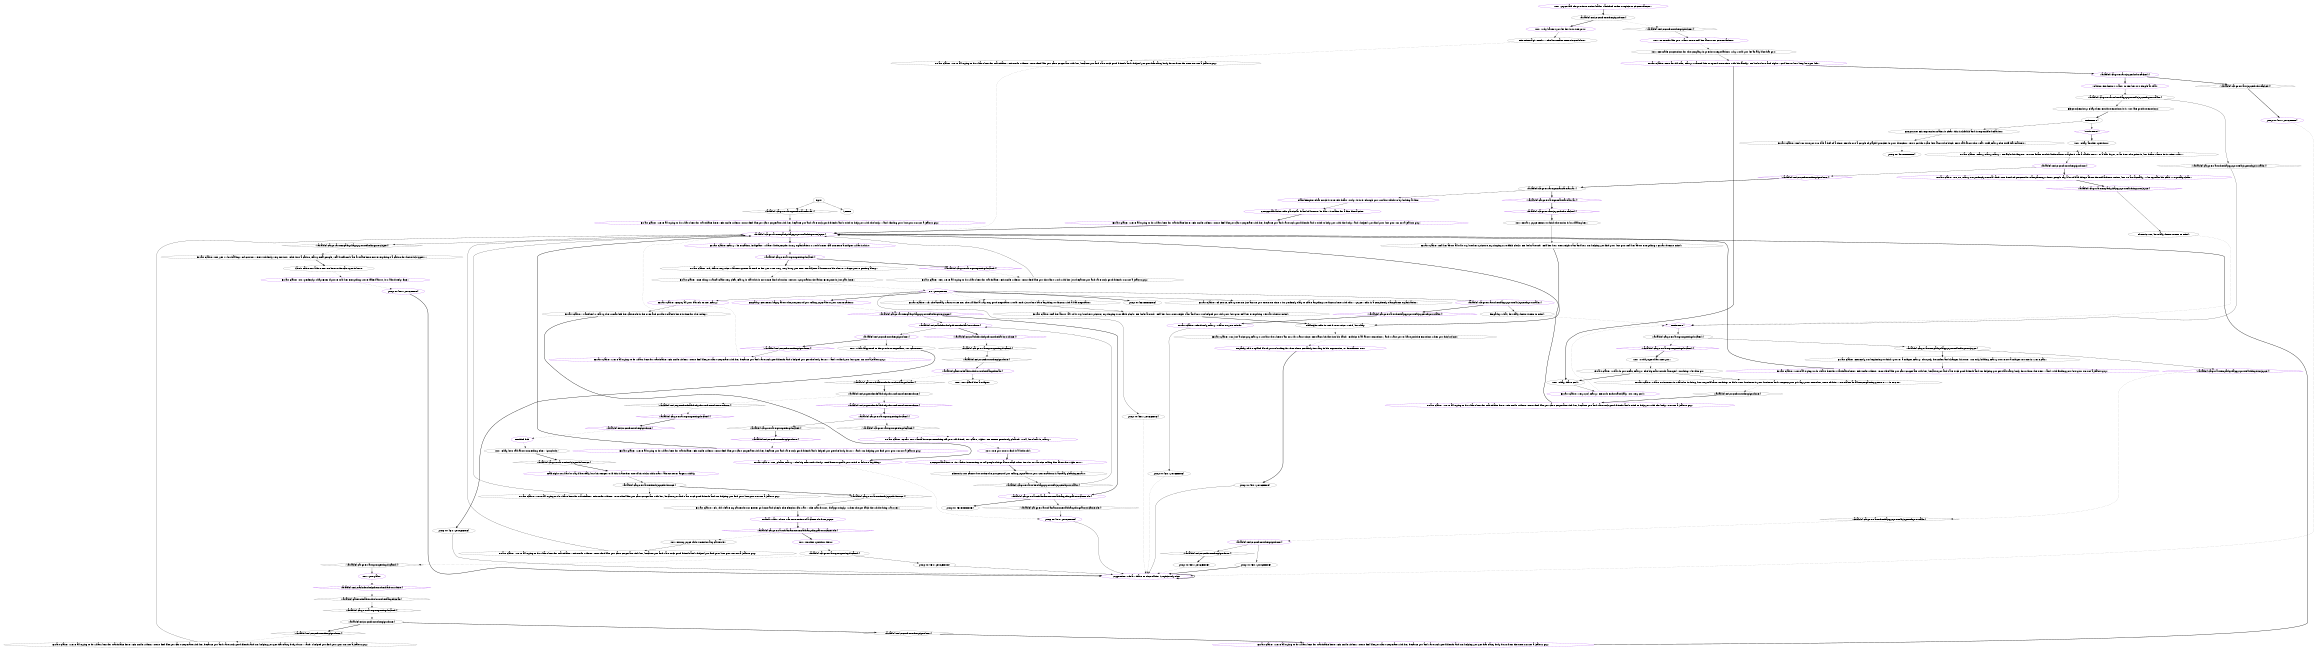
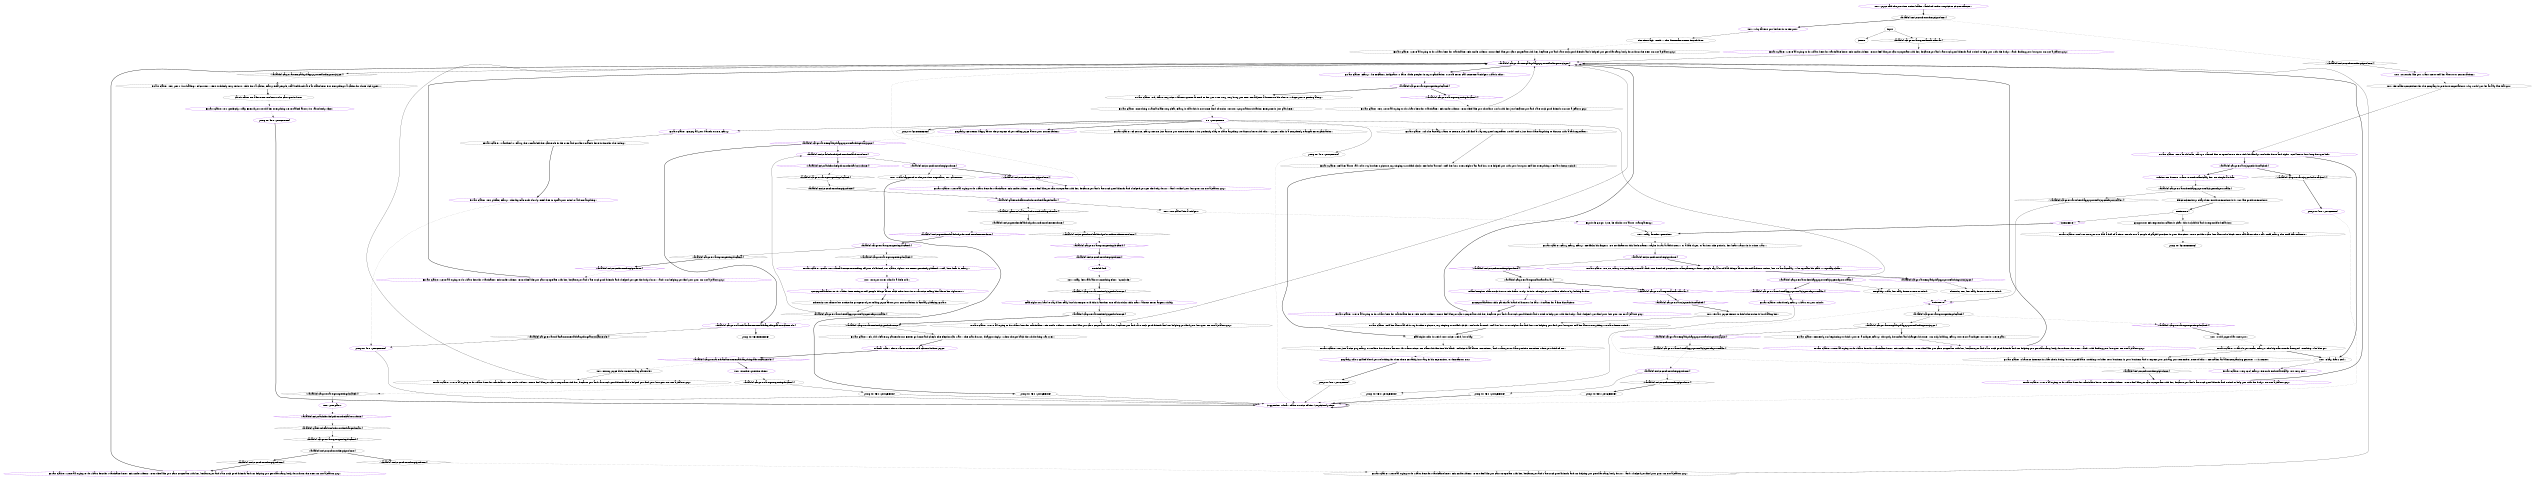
(2125, 86) -> (2196, 177)
none -> (1619, 223)
(938, 291) -> (1215, 120)
